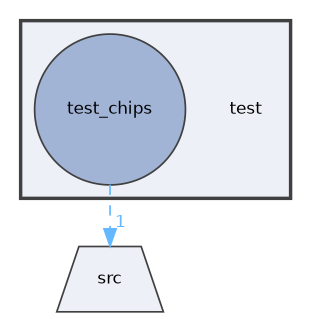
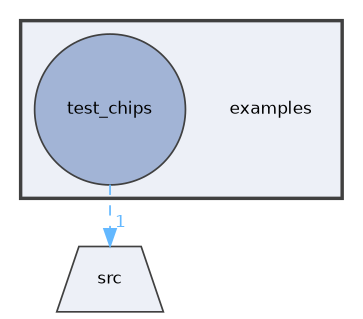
(246, 109) -> (272, 109)
